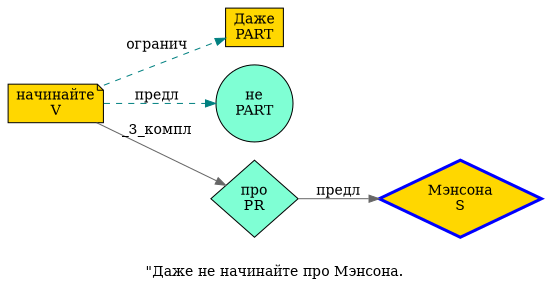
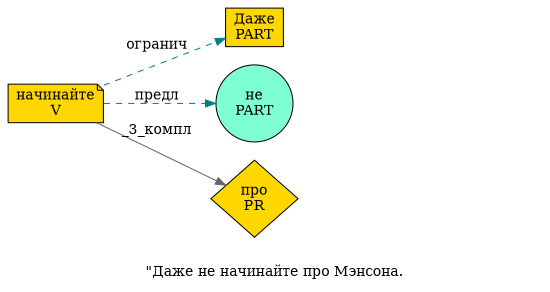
(254, 199) -> (254, 199)
(460, 199) -> none
